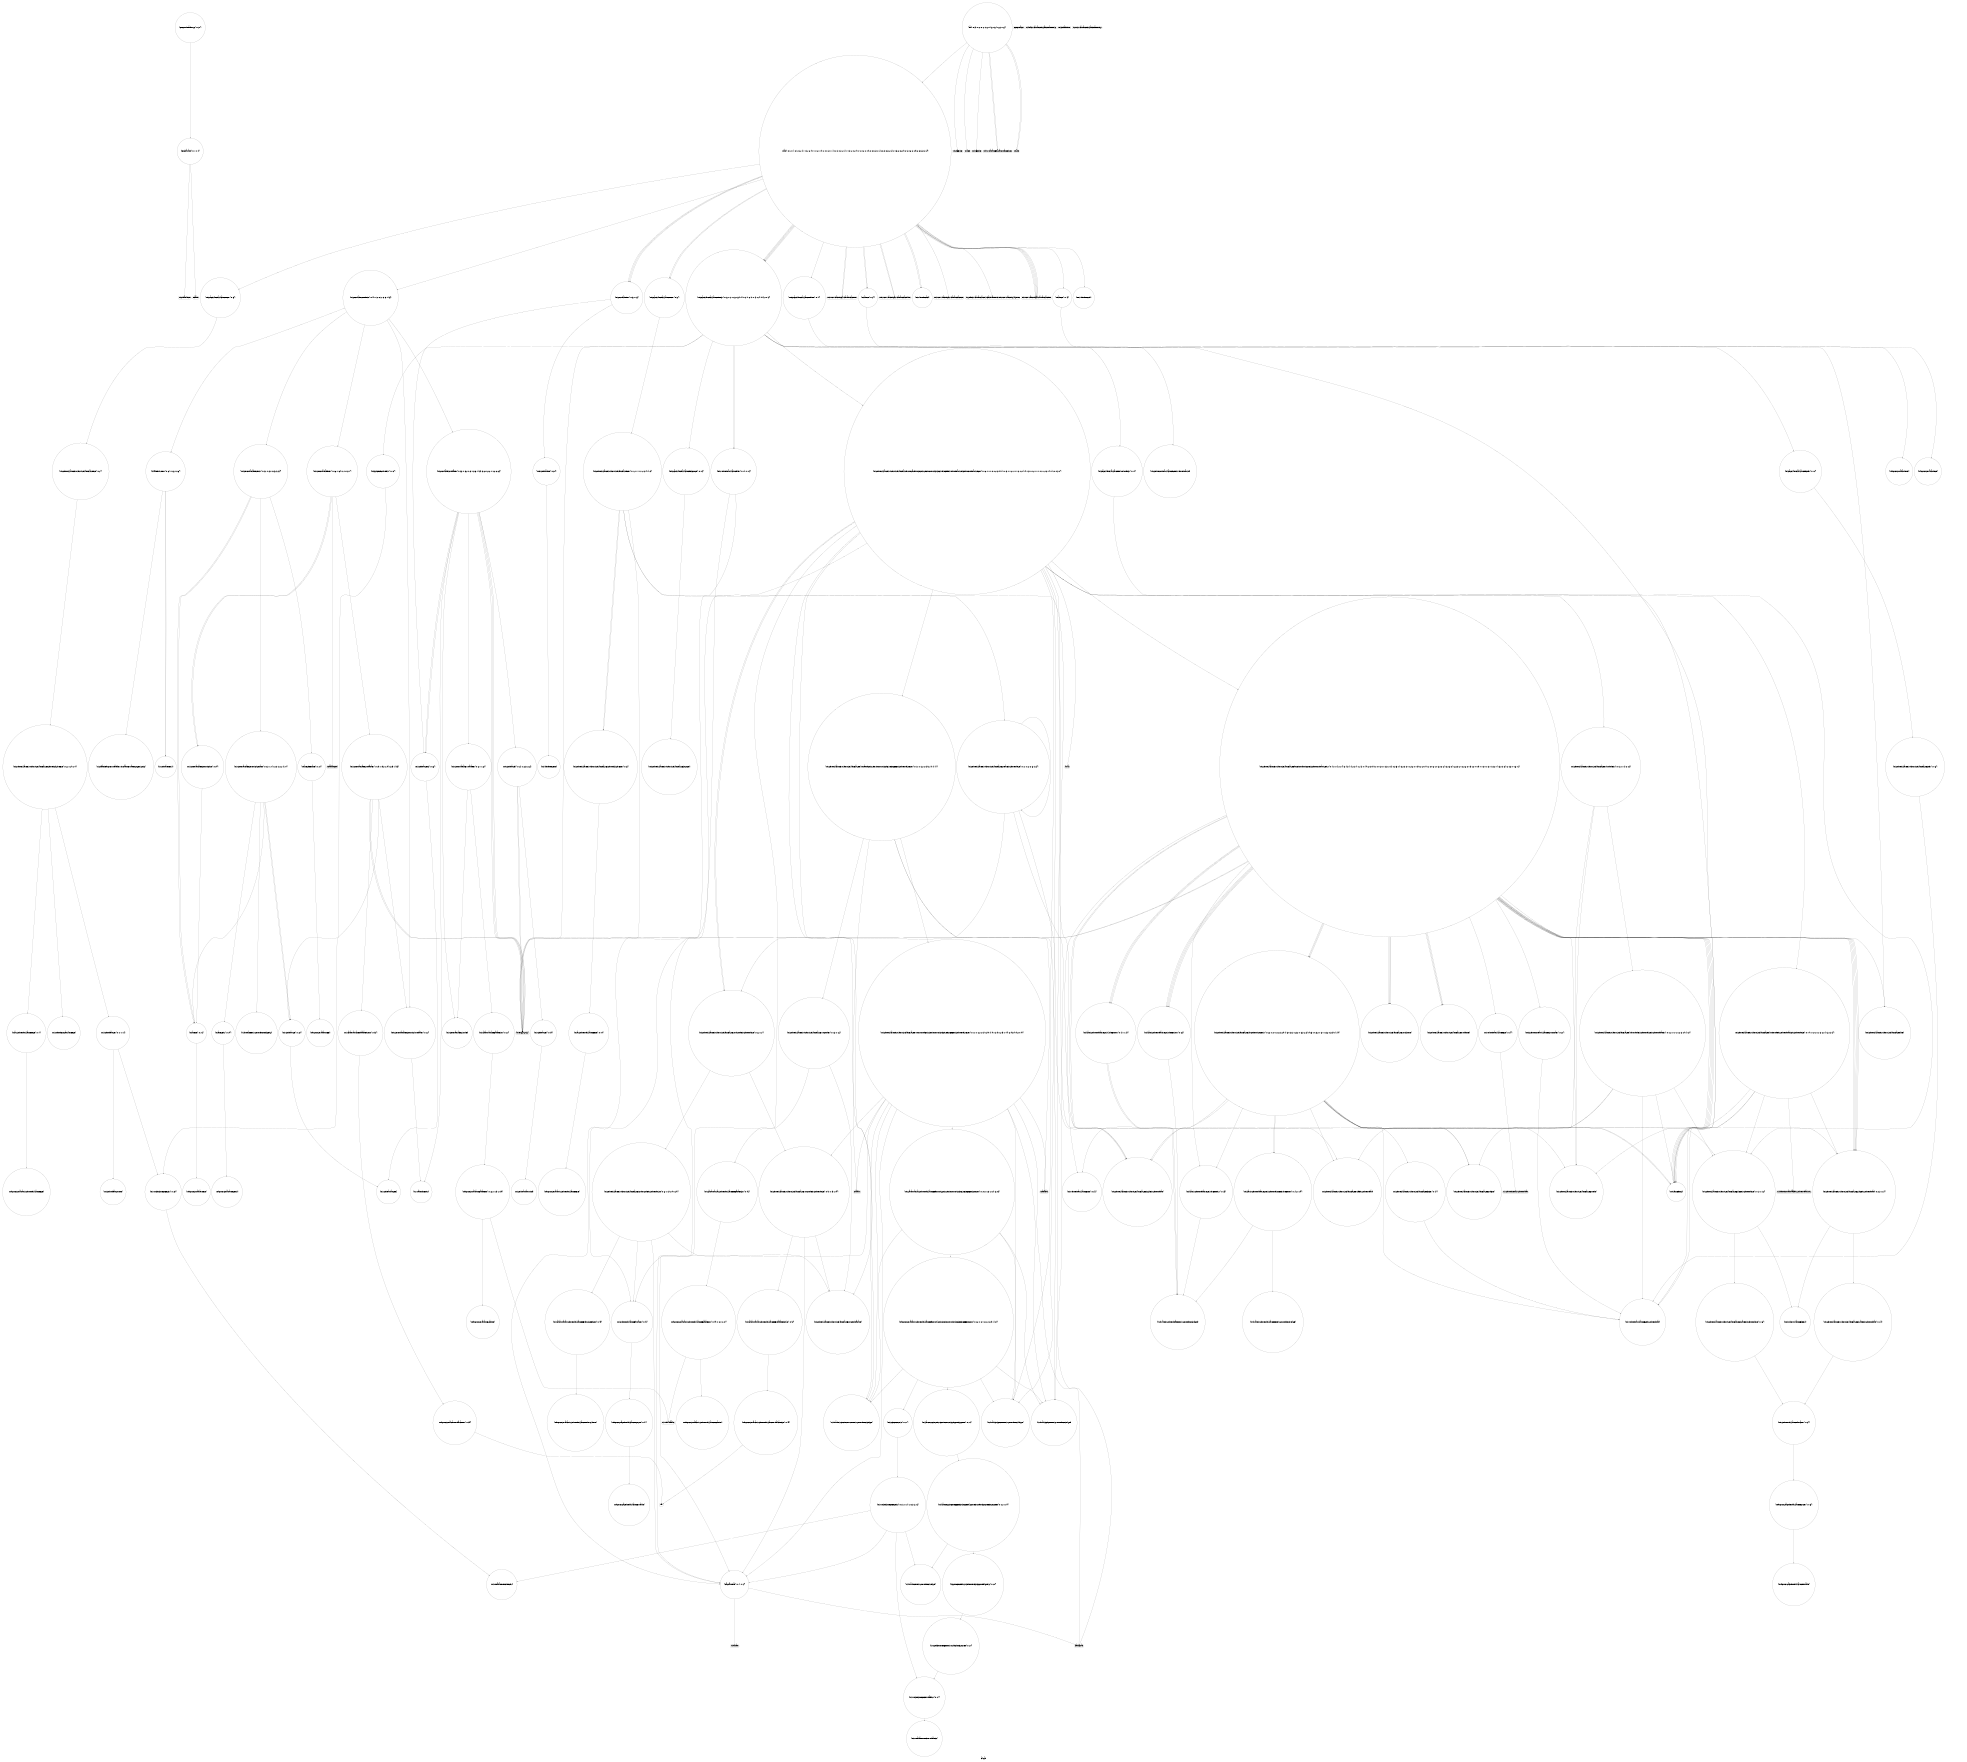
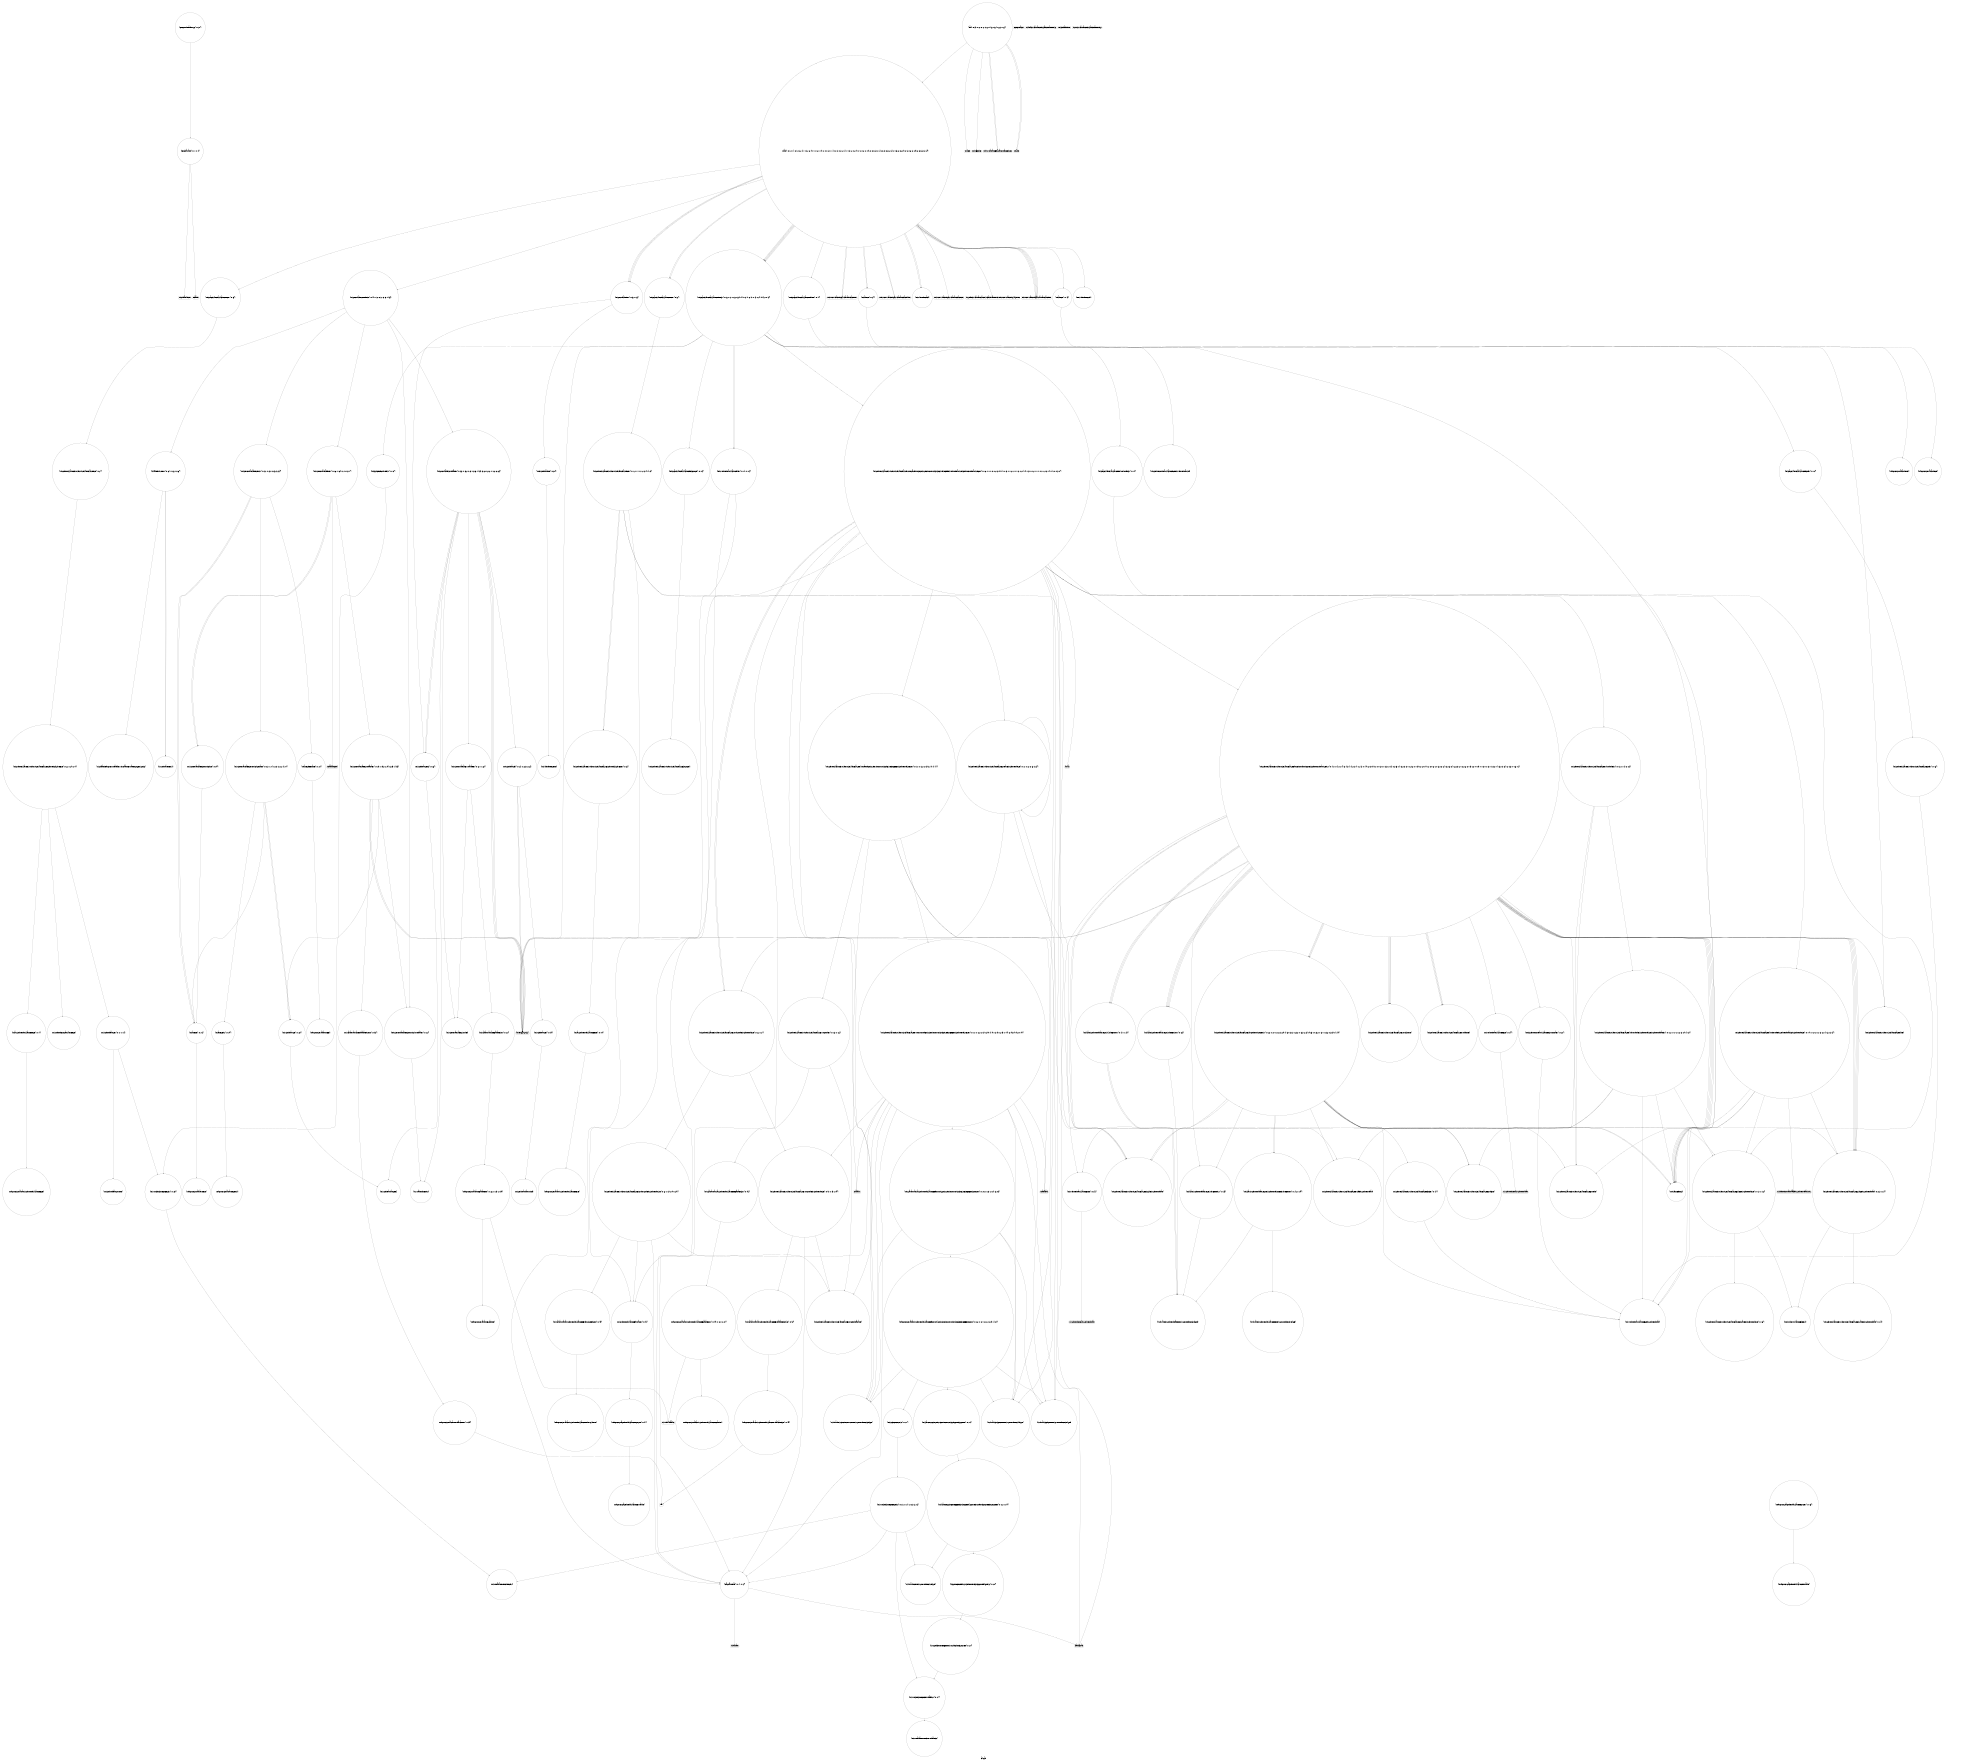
(958, 151) -> none
(257, 1033) -> none
none -> (1082, 1322)
(1794, 1423) -> none
